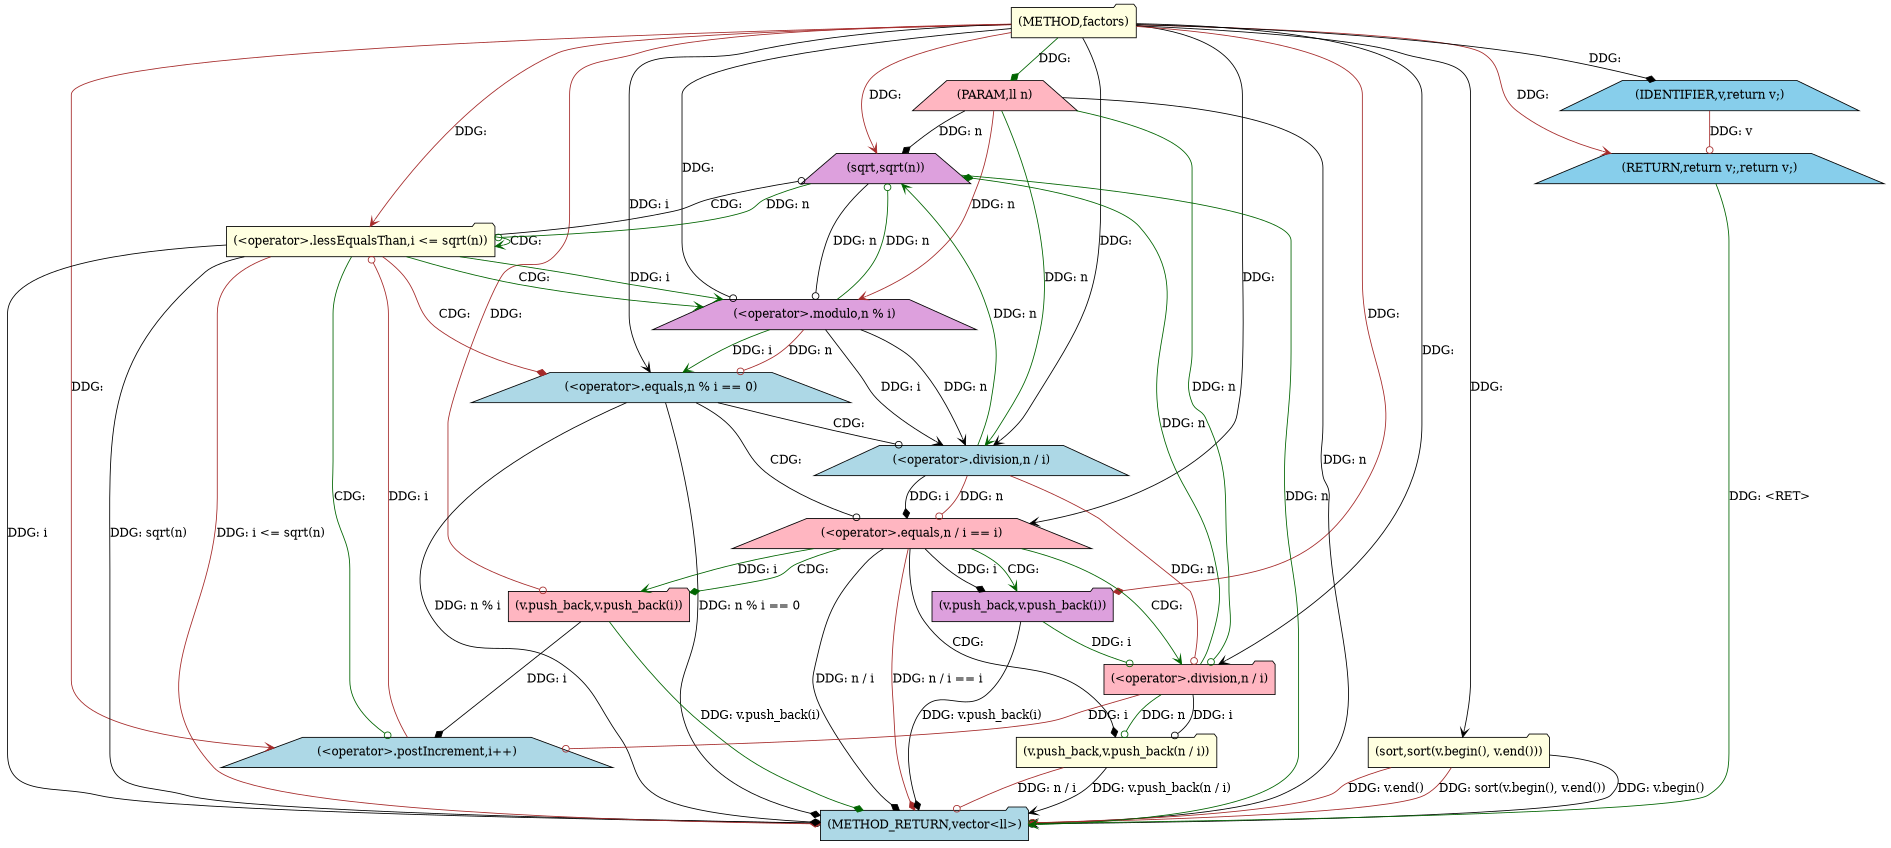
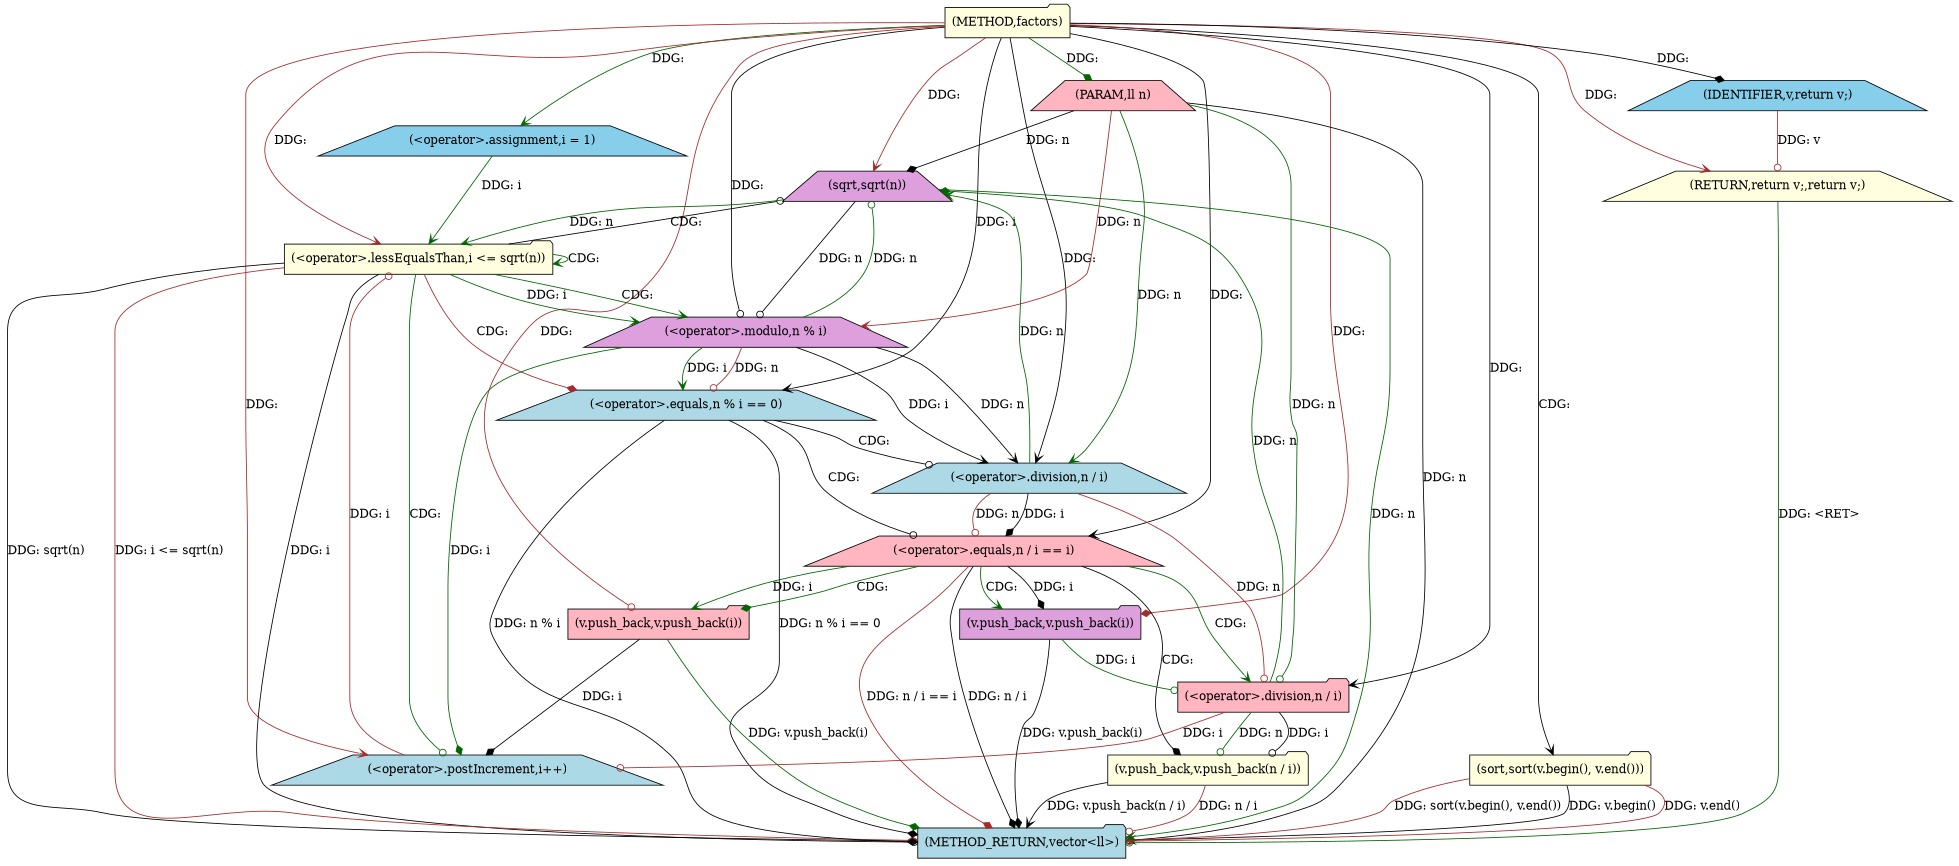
none -> (502, 141)
(1710, 169) -> (1778, 186)
(660, 227) -> (625, 209)
(1489, 388) -> (1557, 405)
none -> (455, 494)
